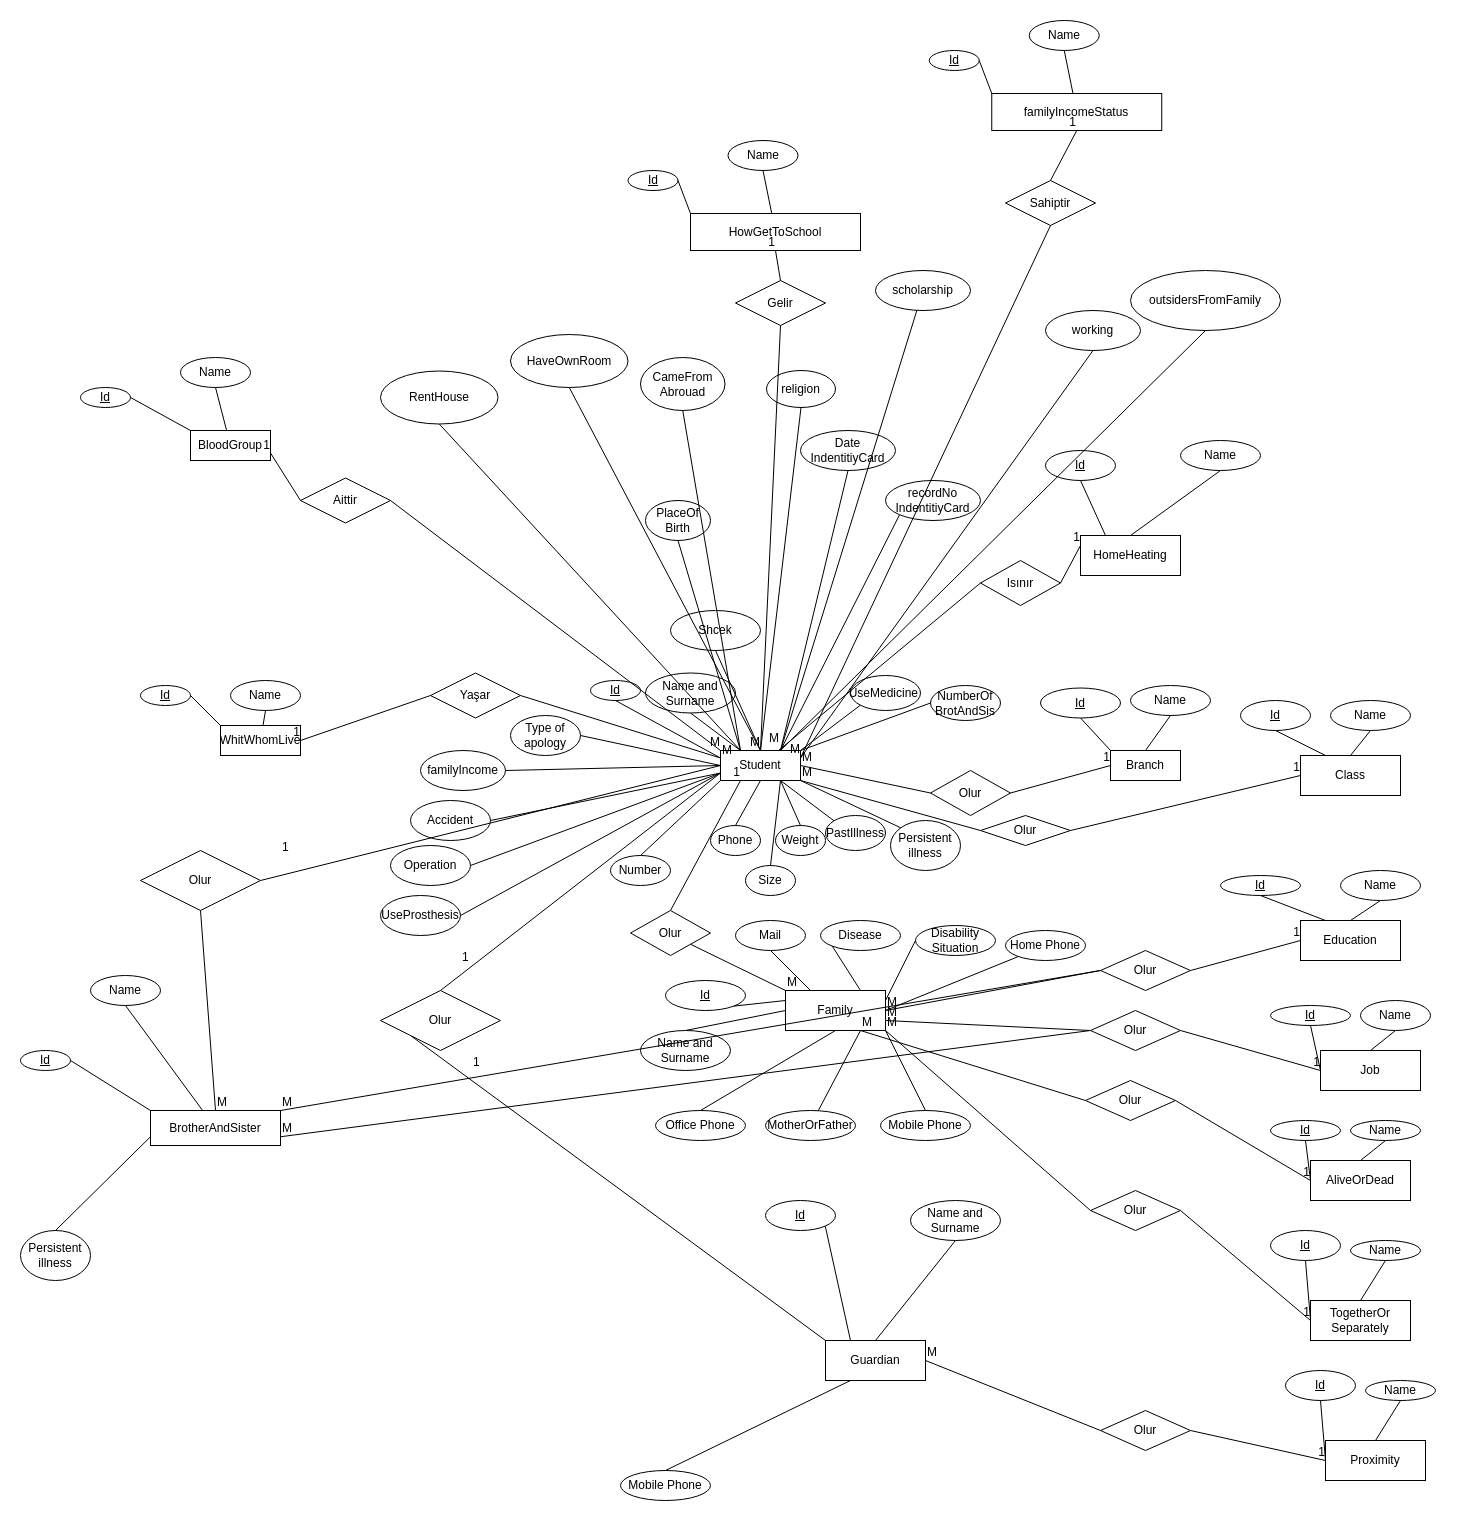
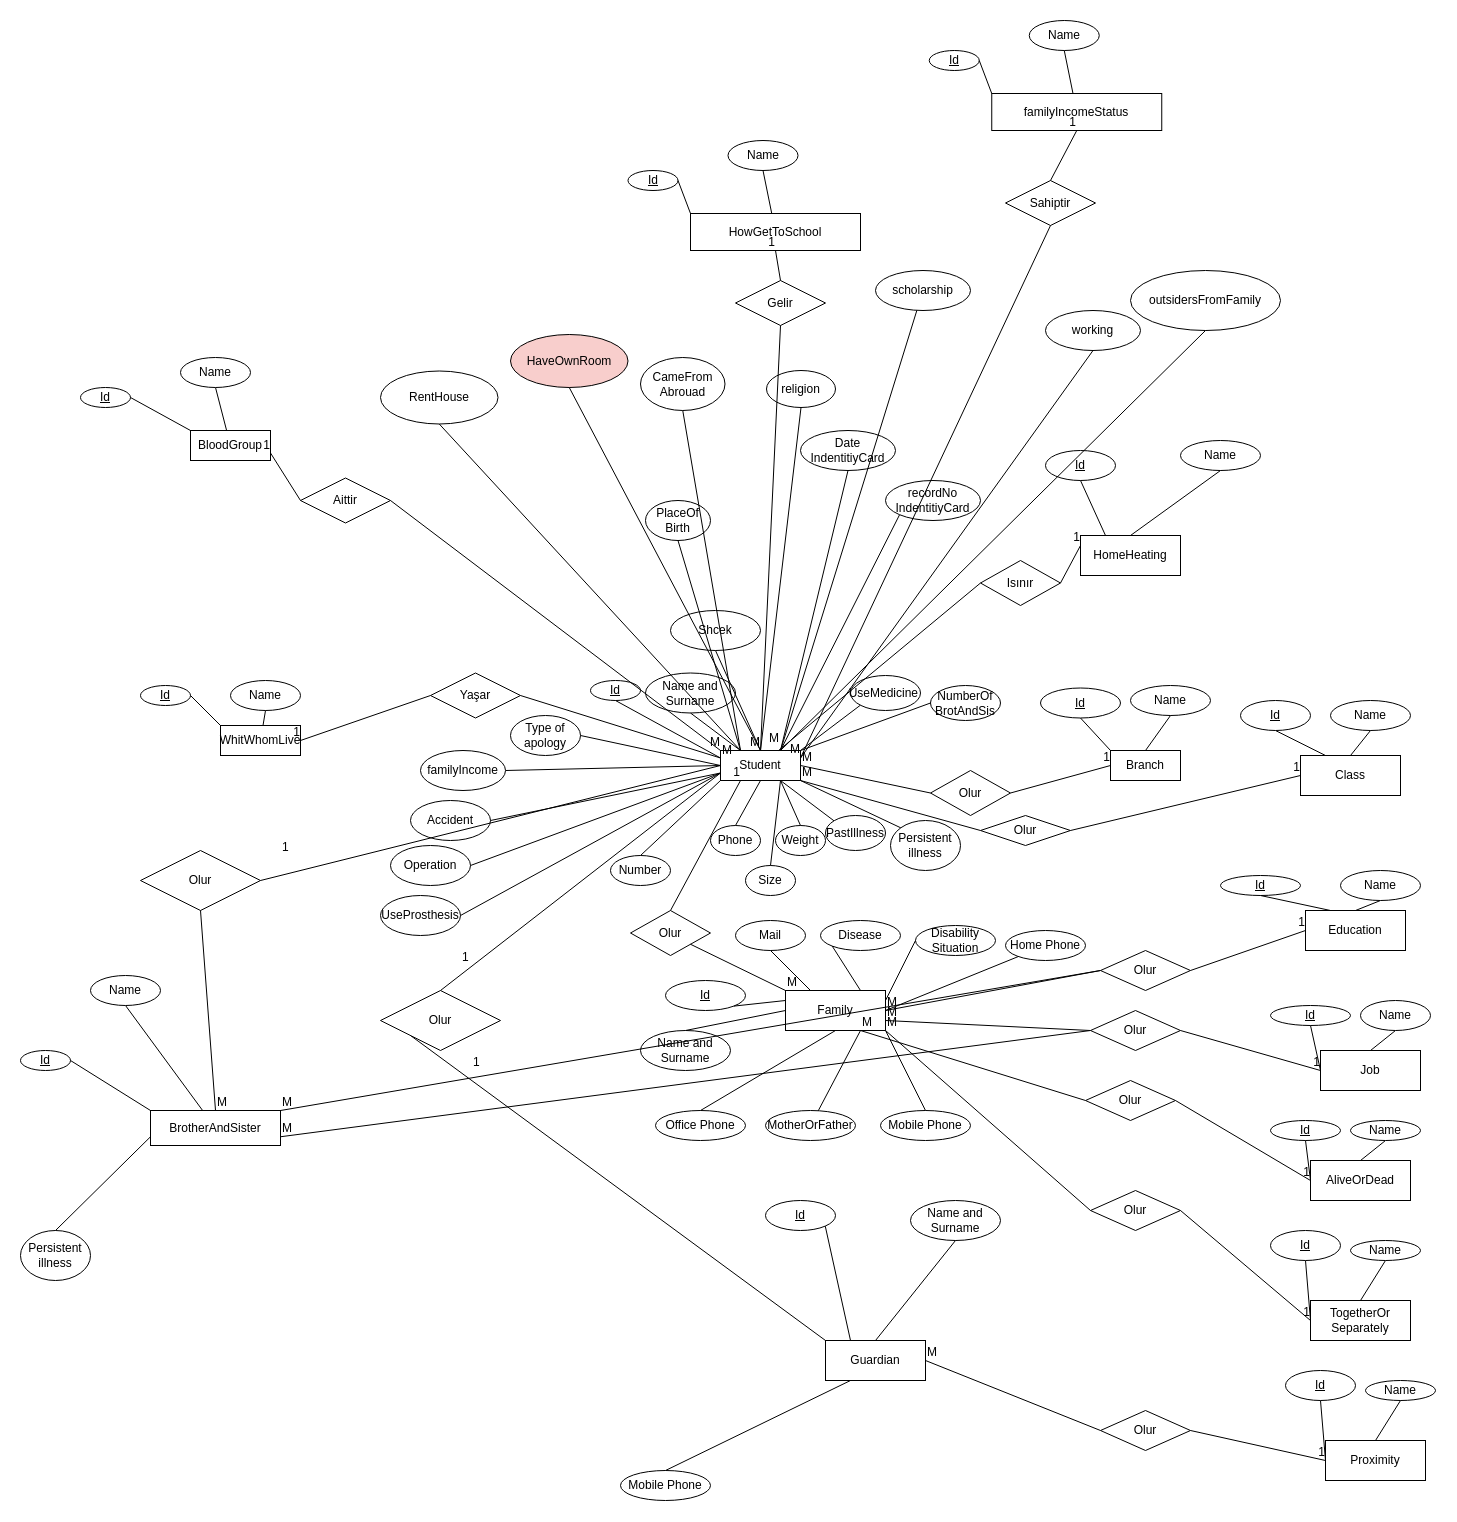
(569, 361) -> (569, 361)
(1351, 941) -> (1356, 931)
